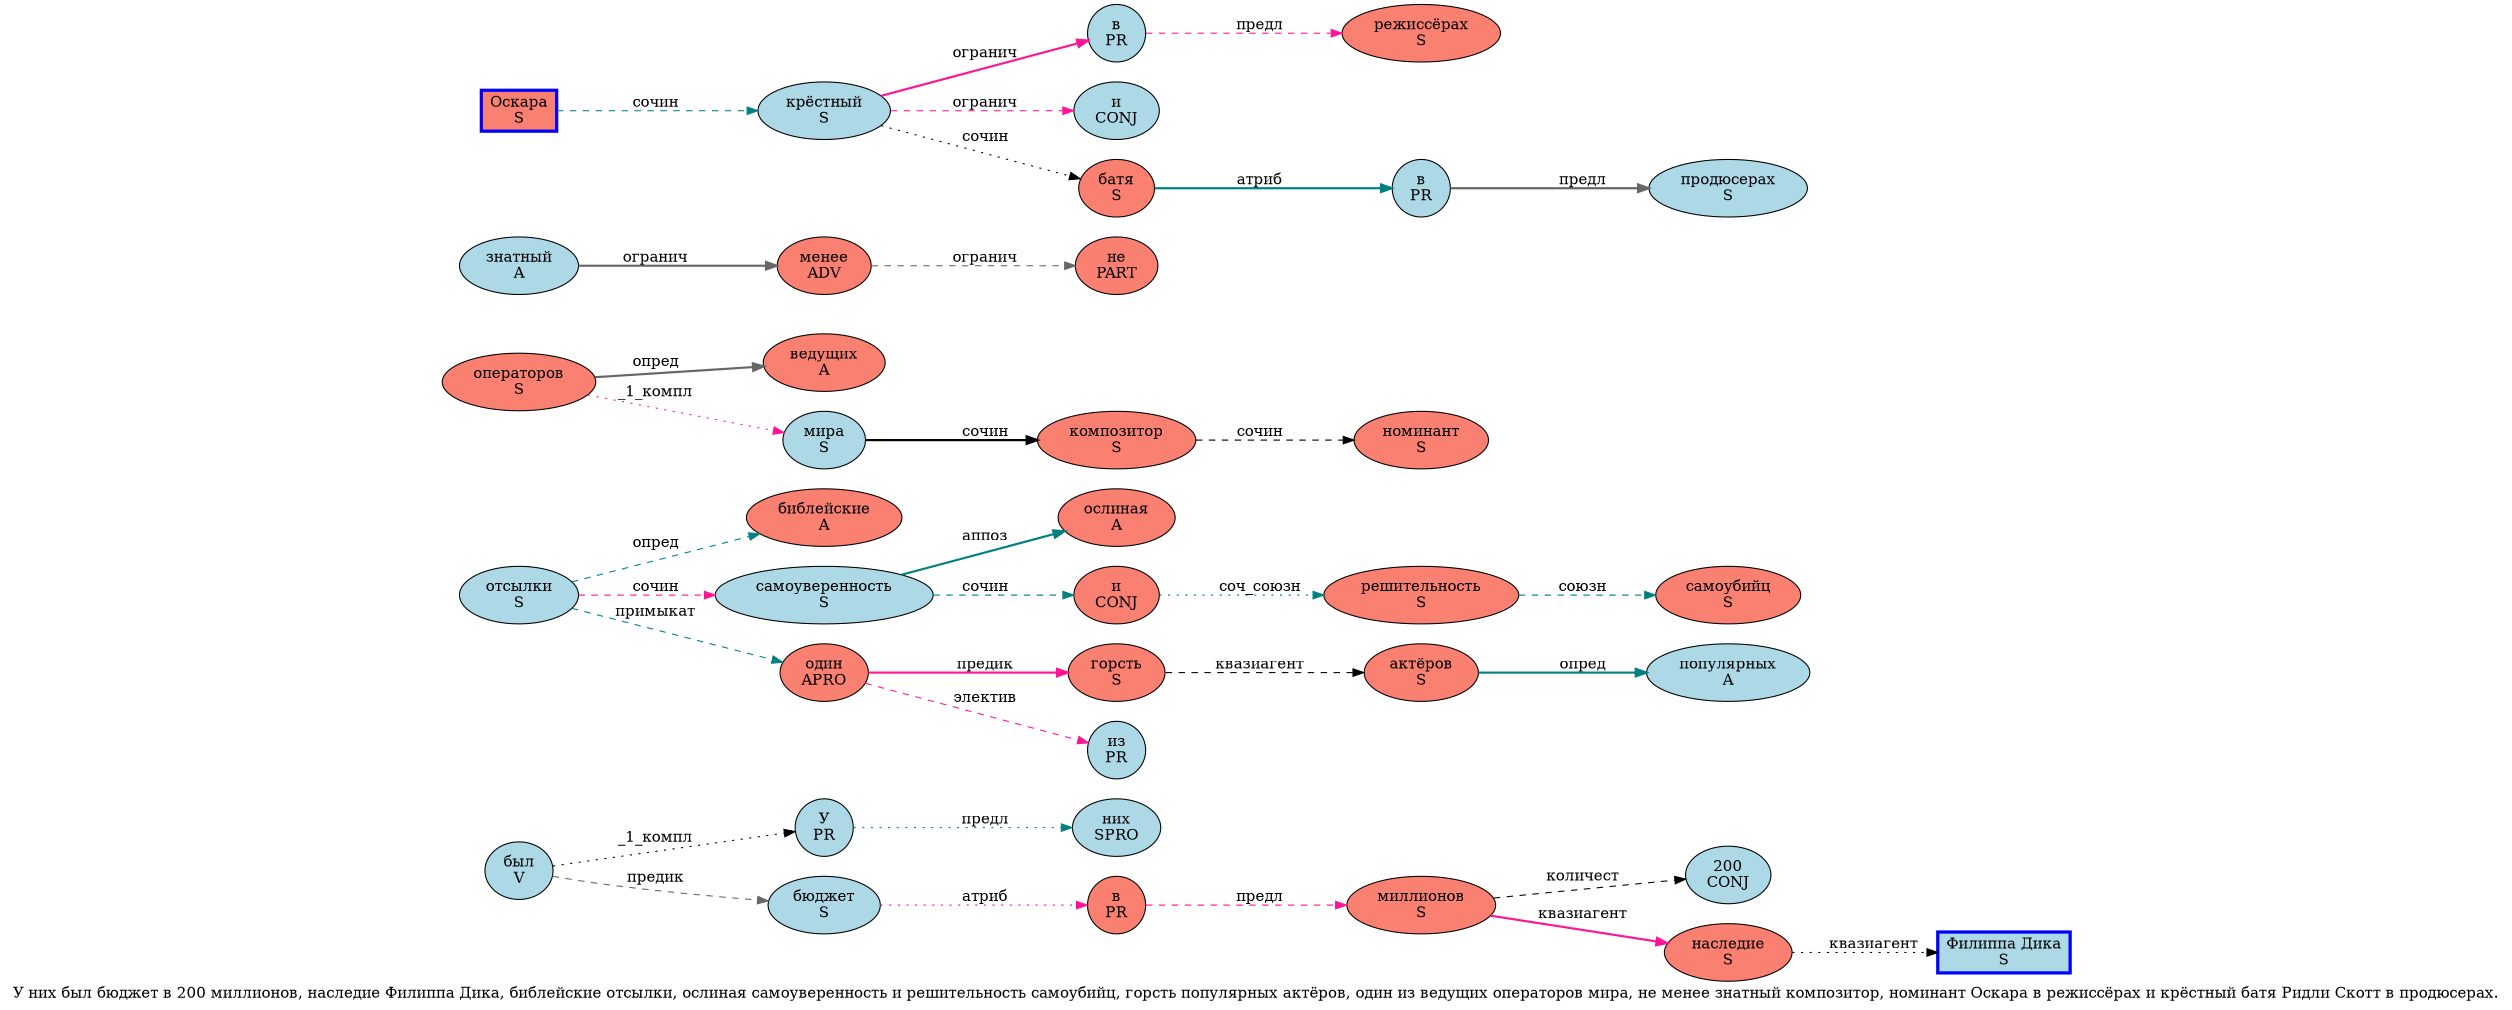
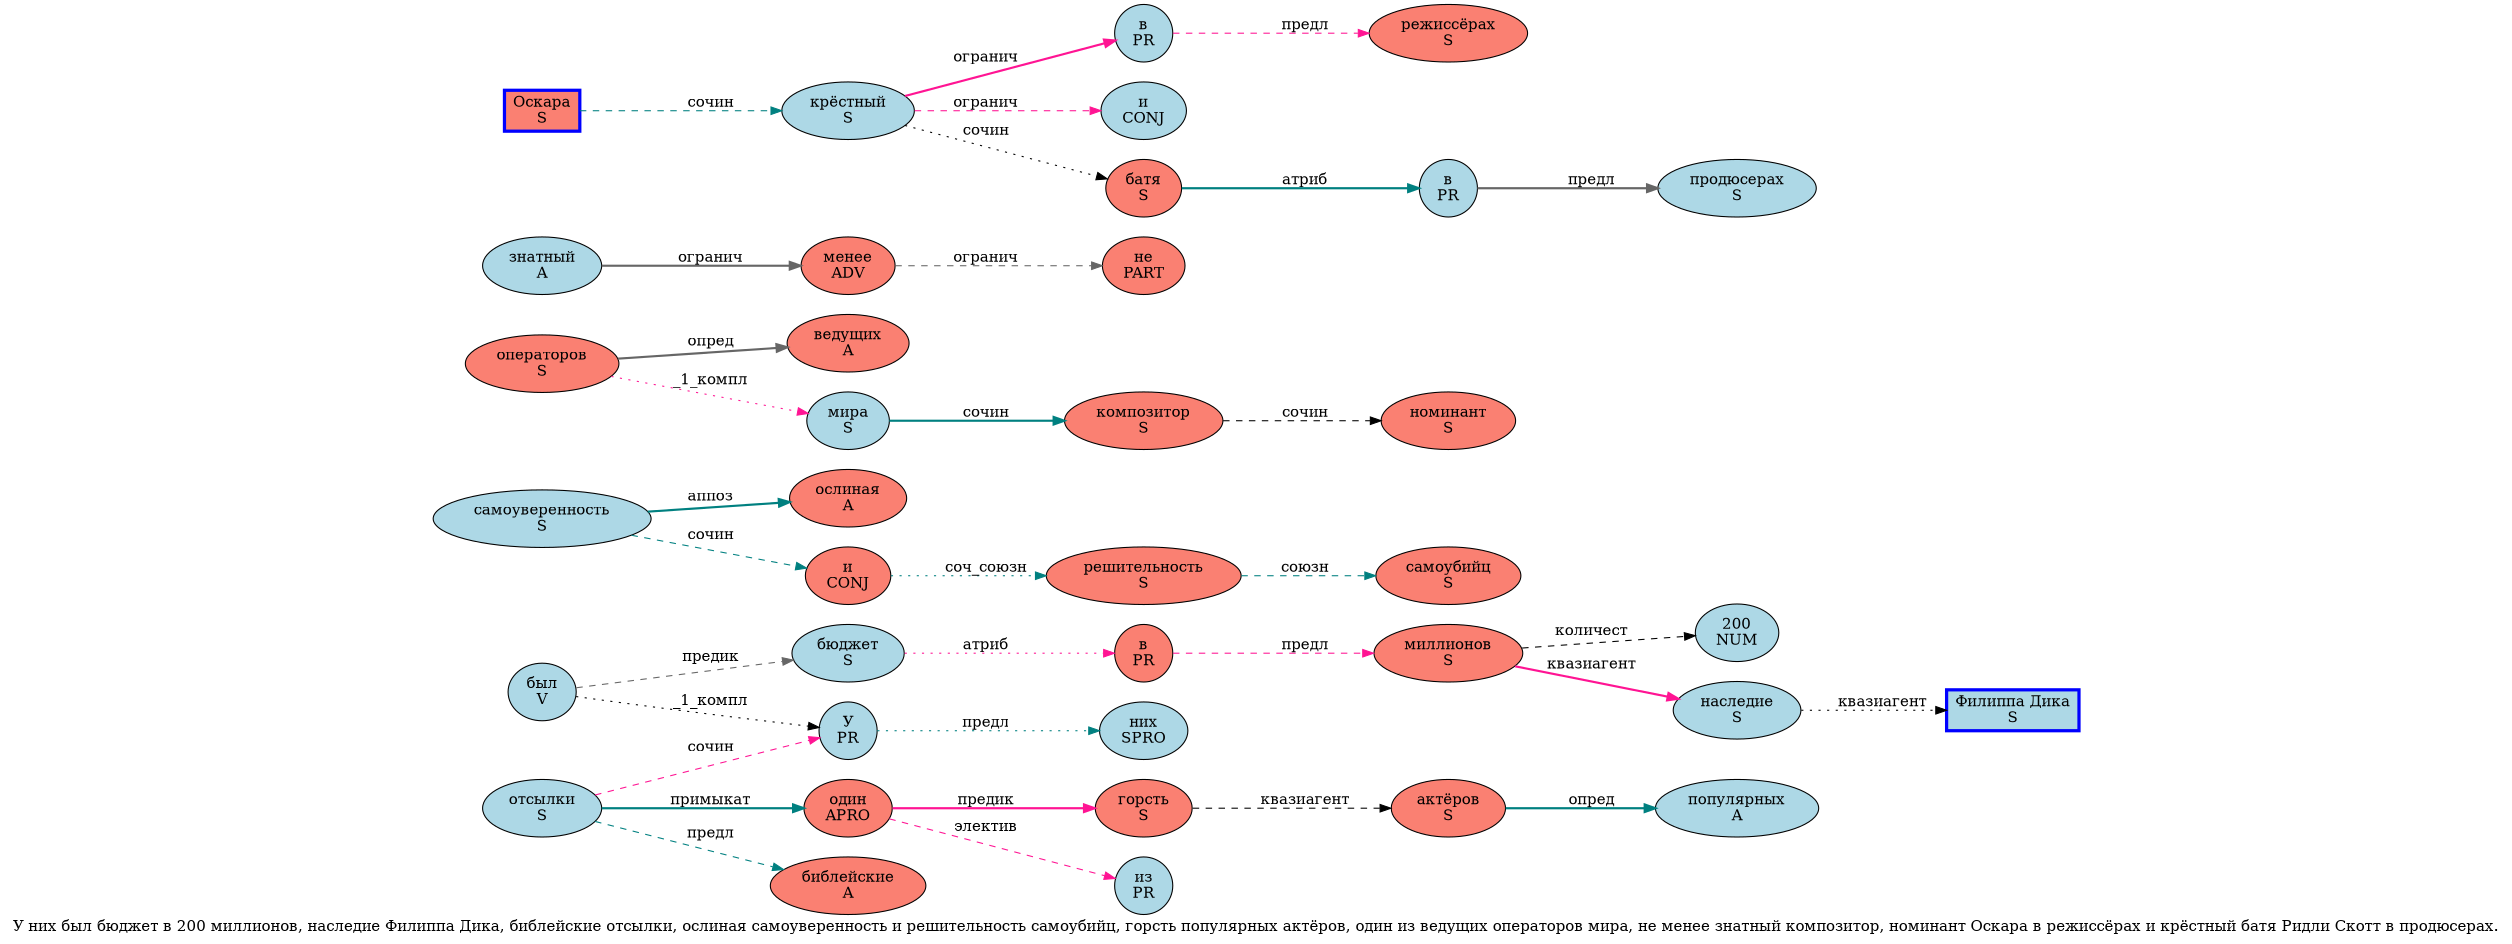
(946, 440) -> (971, 421)
(656, 543) -> (711, 834)
(641, 595) -> (702, 768)
(672, 634) -> (697, 808)
(1728, 875) -> (1737, 633)
(1728, 952) -> (1737, 710)
